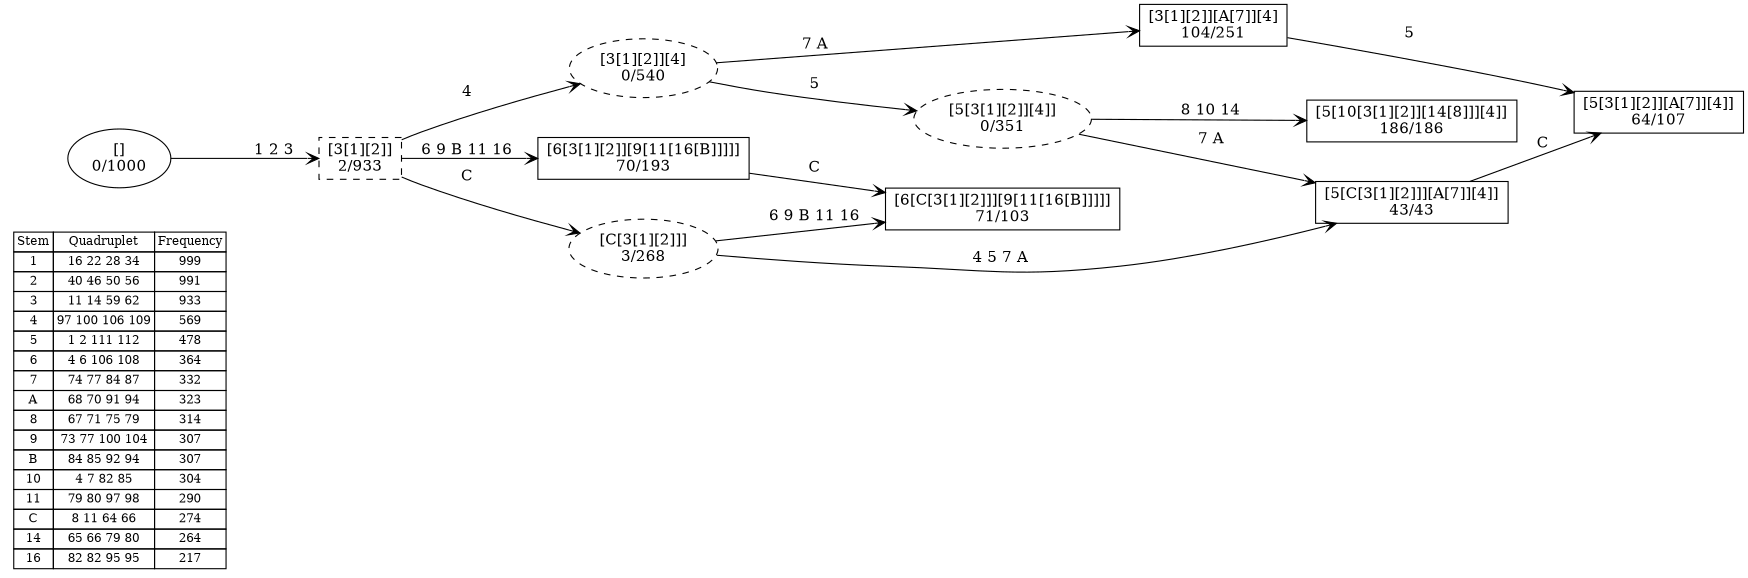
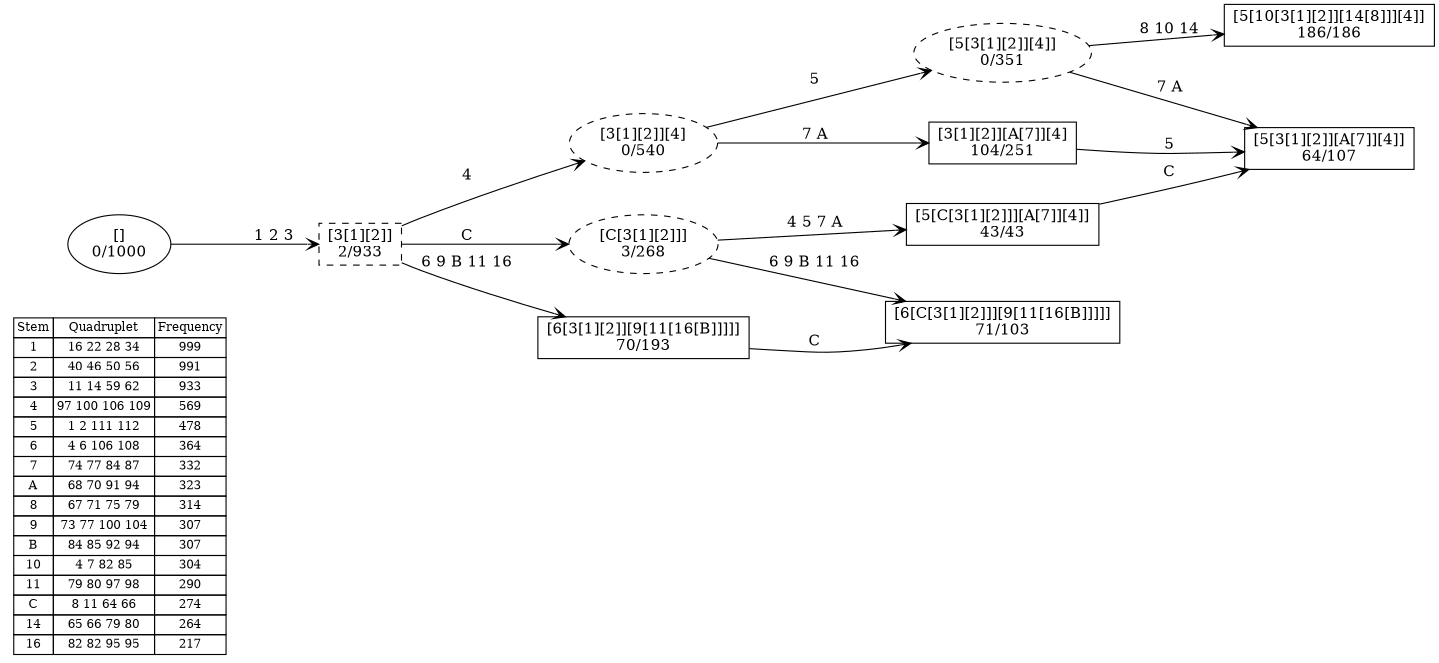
(1191, 157) -> (1158, 98)
